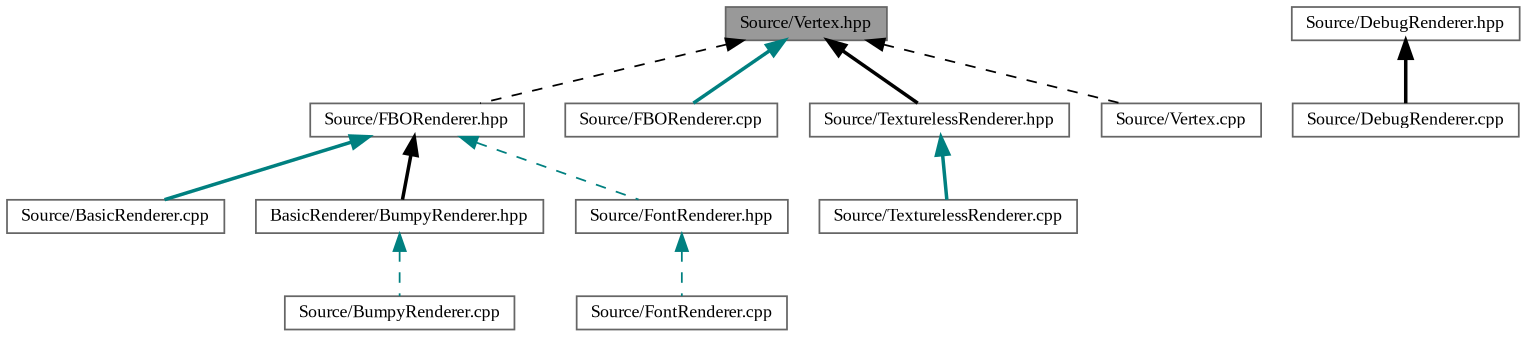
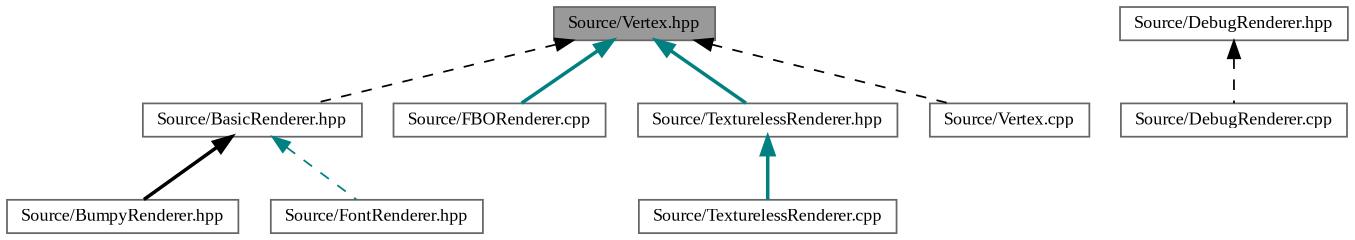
(880, 77) -> (708, 77)
(1406, 81) -> (1234, 81)
(417, 120) -> (252, 120)
(116, 216) -> none
(400, 216) -> (123, 216)
(400, 313) -> none
(682, 313) -> none
